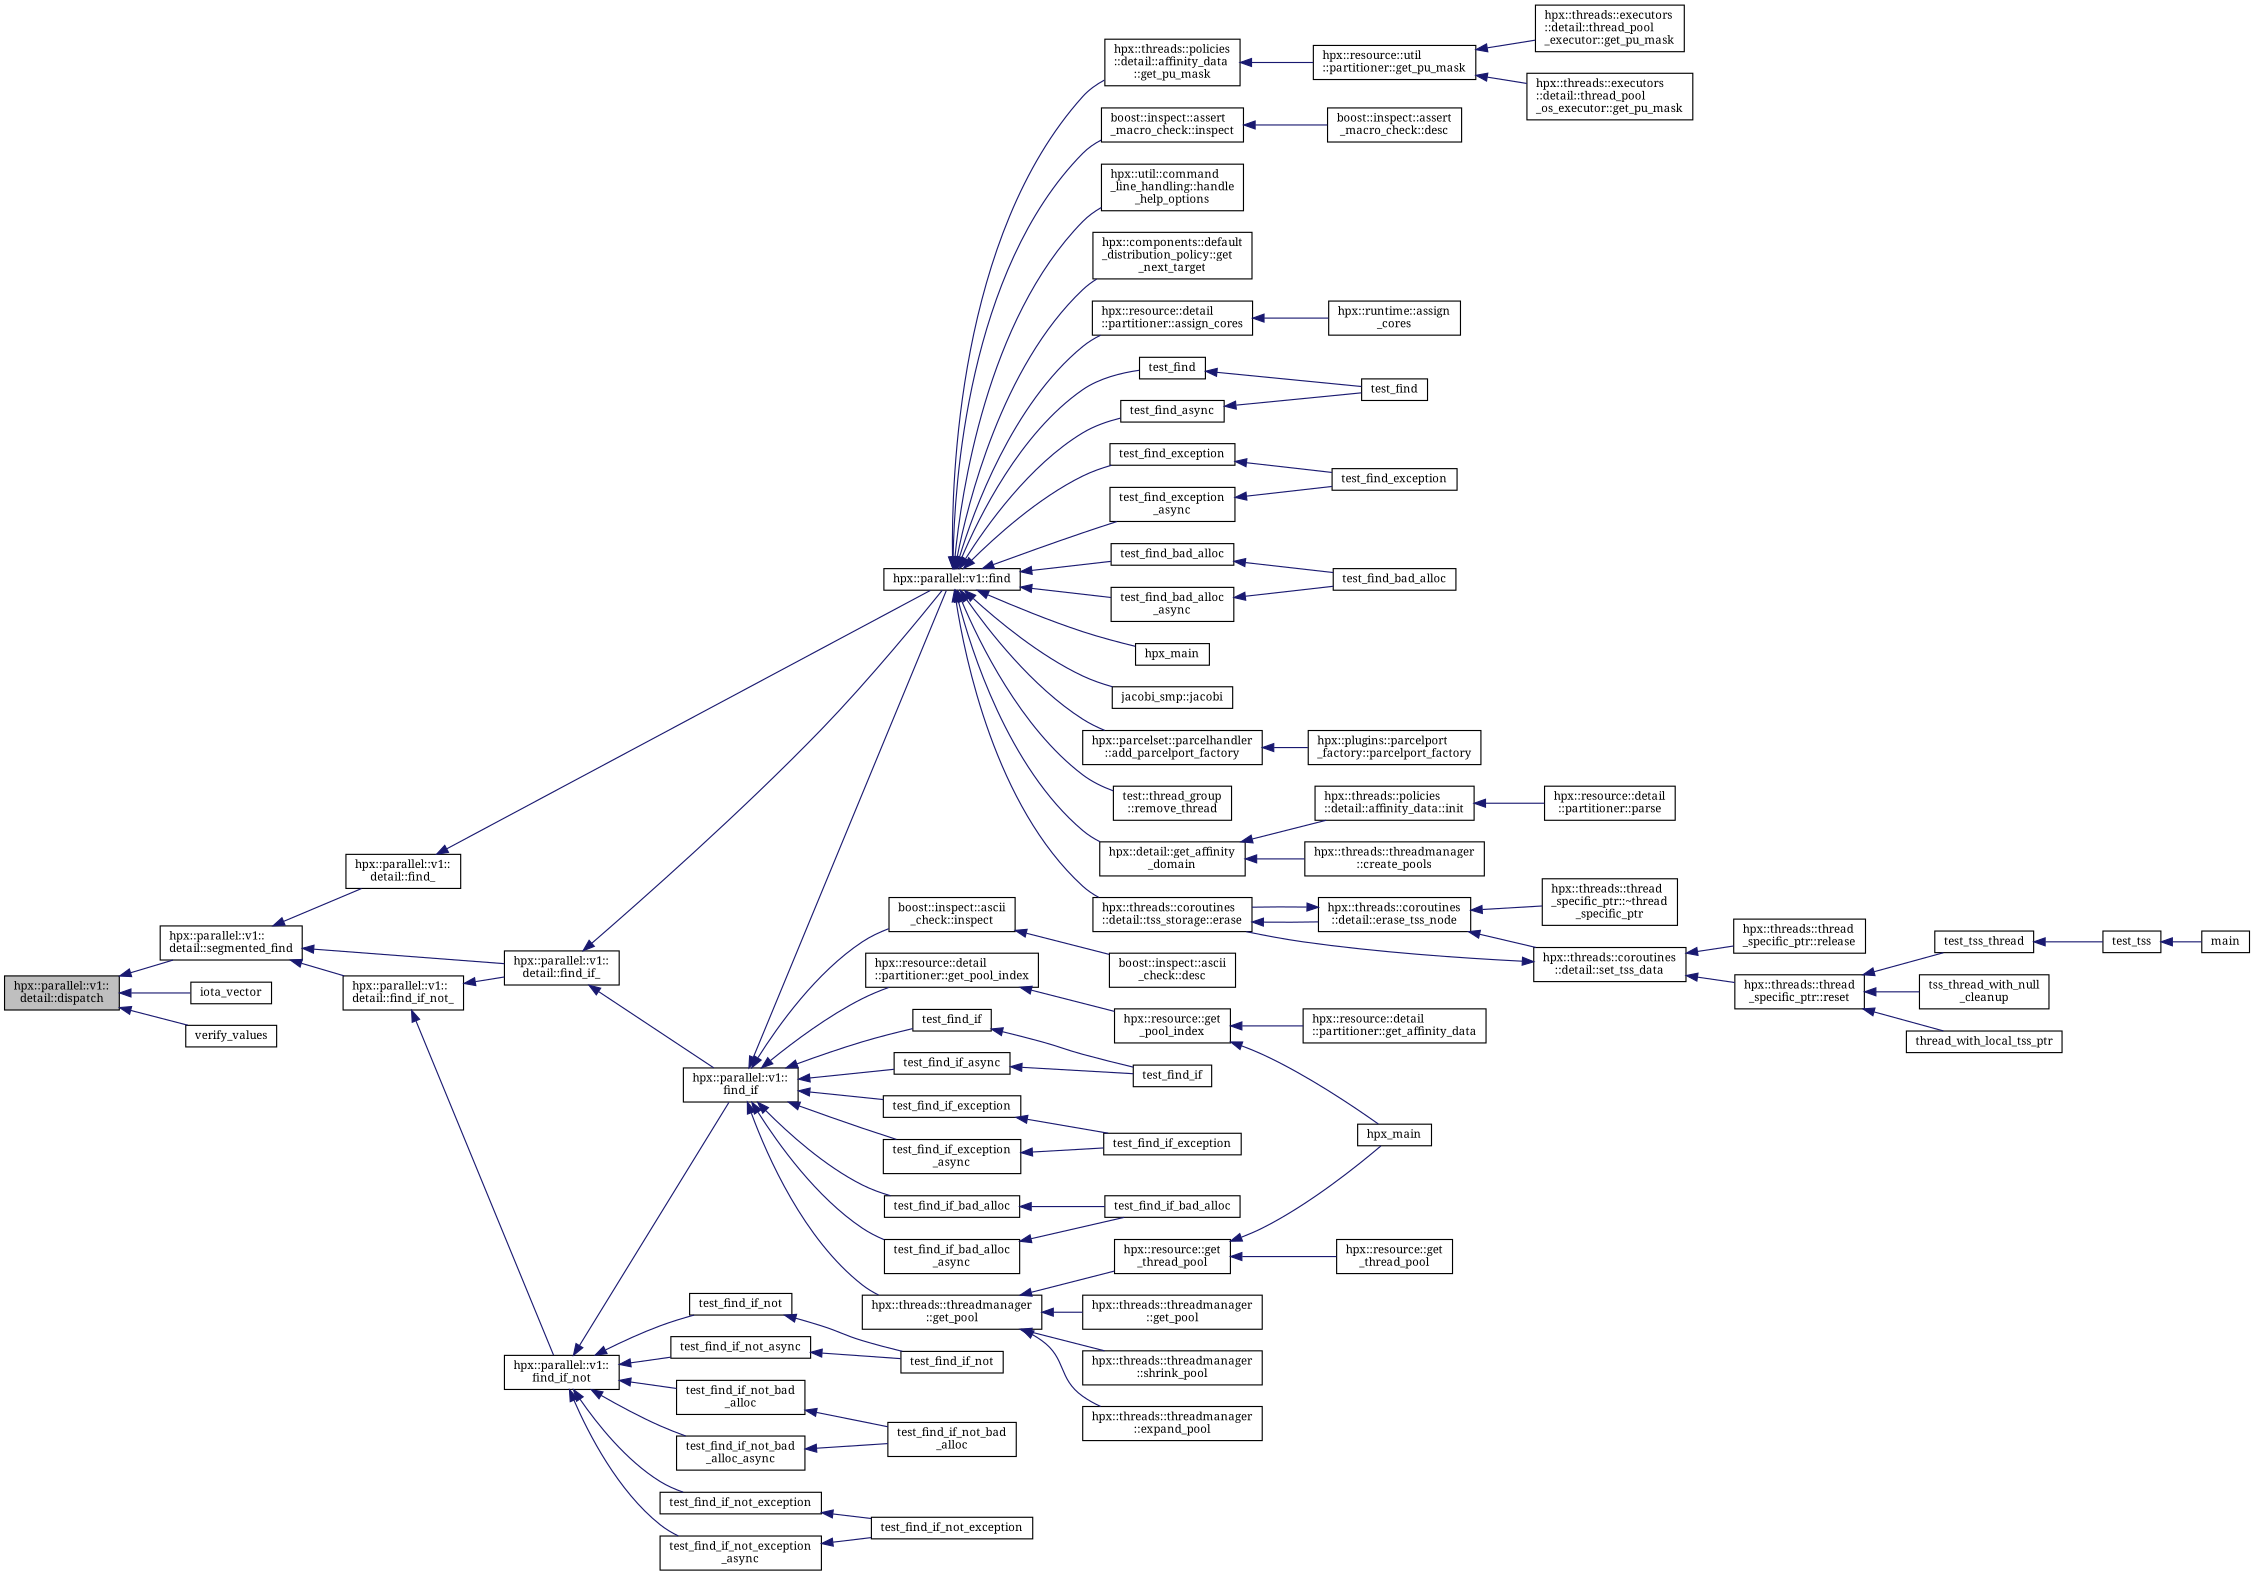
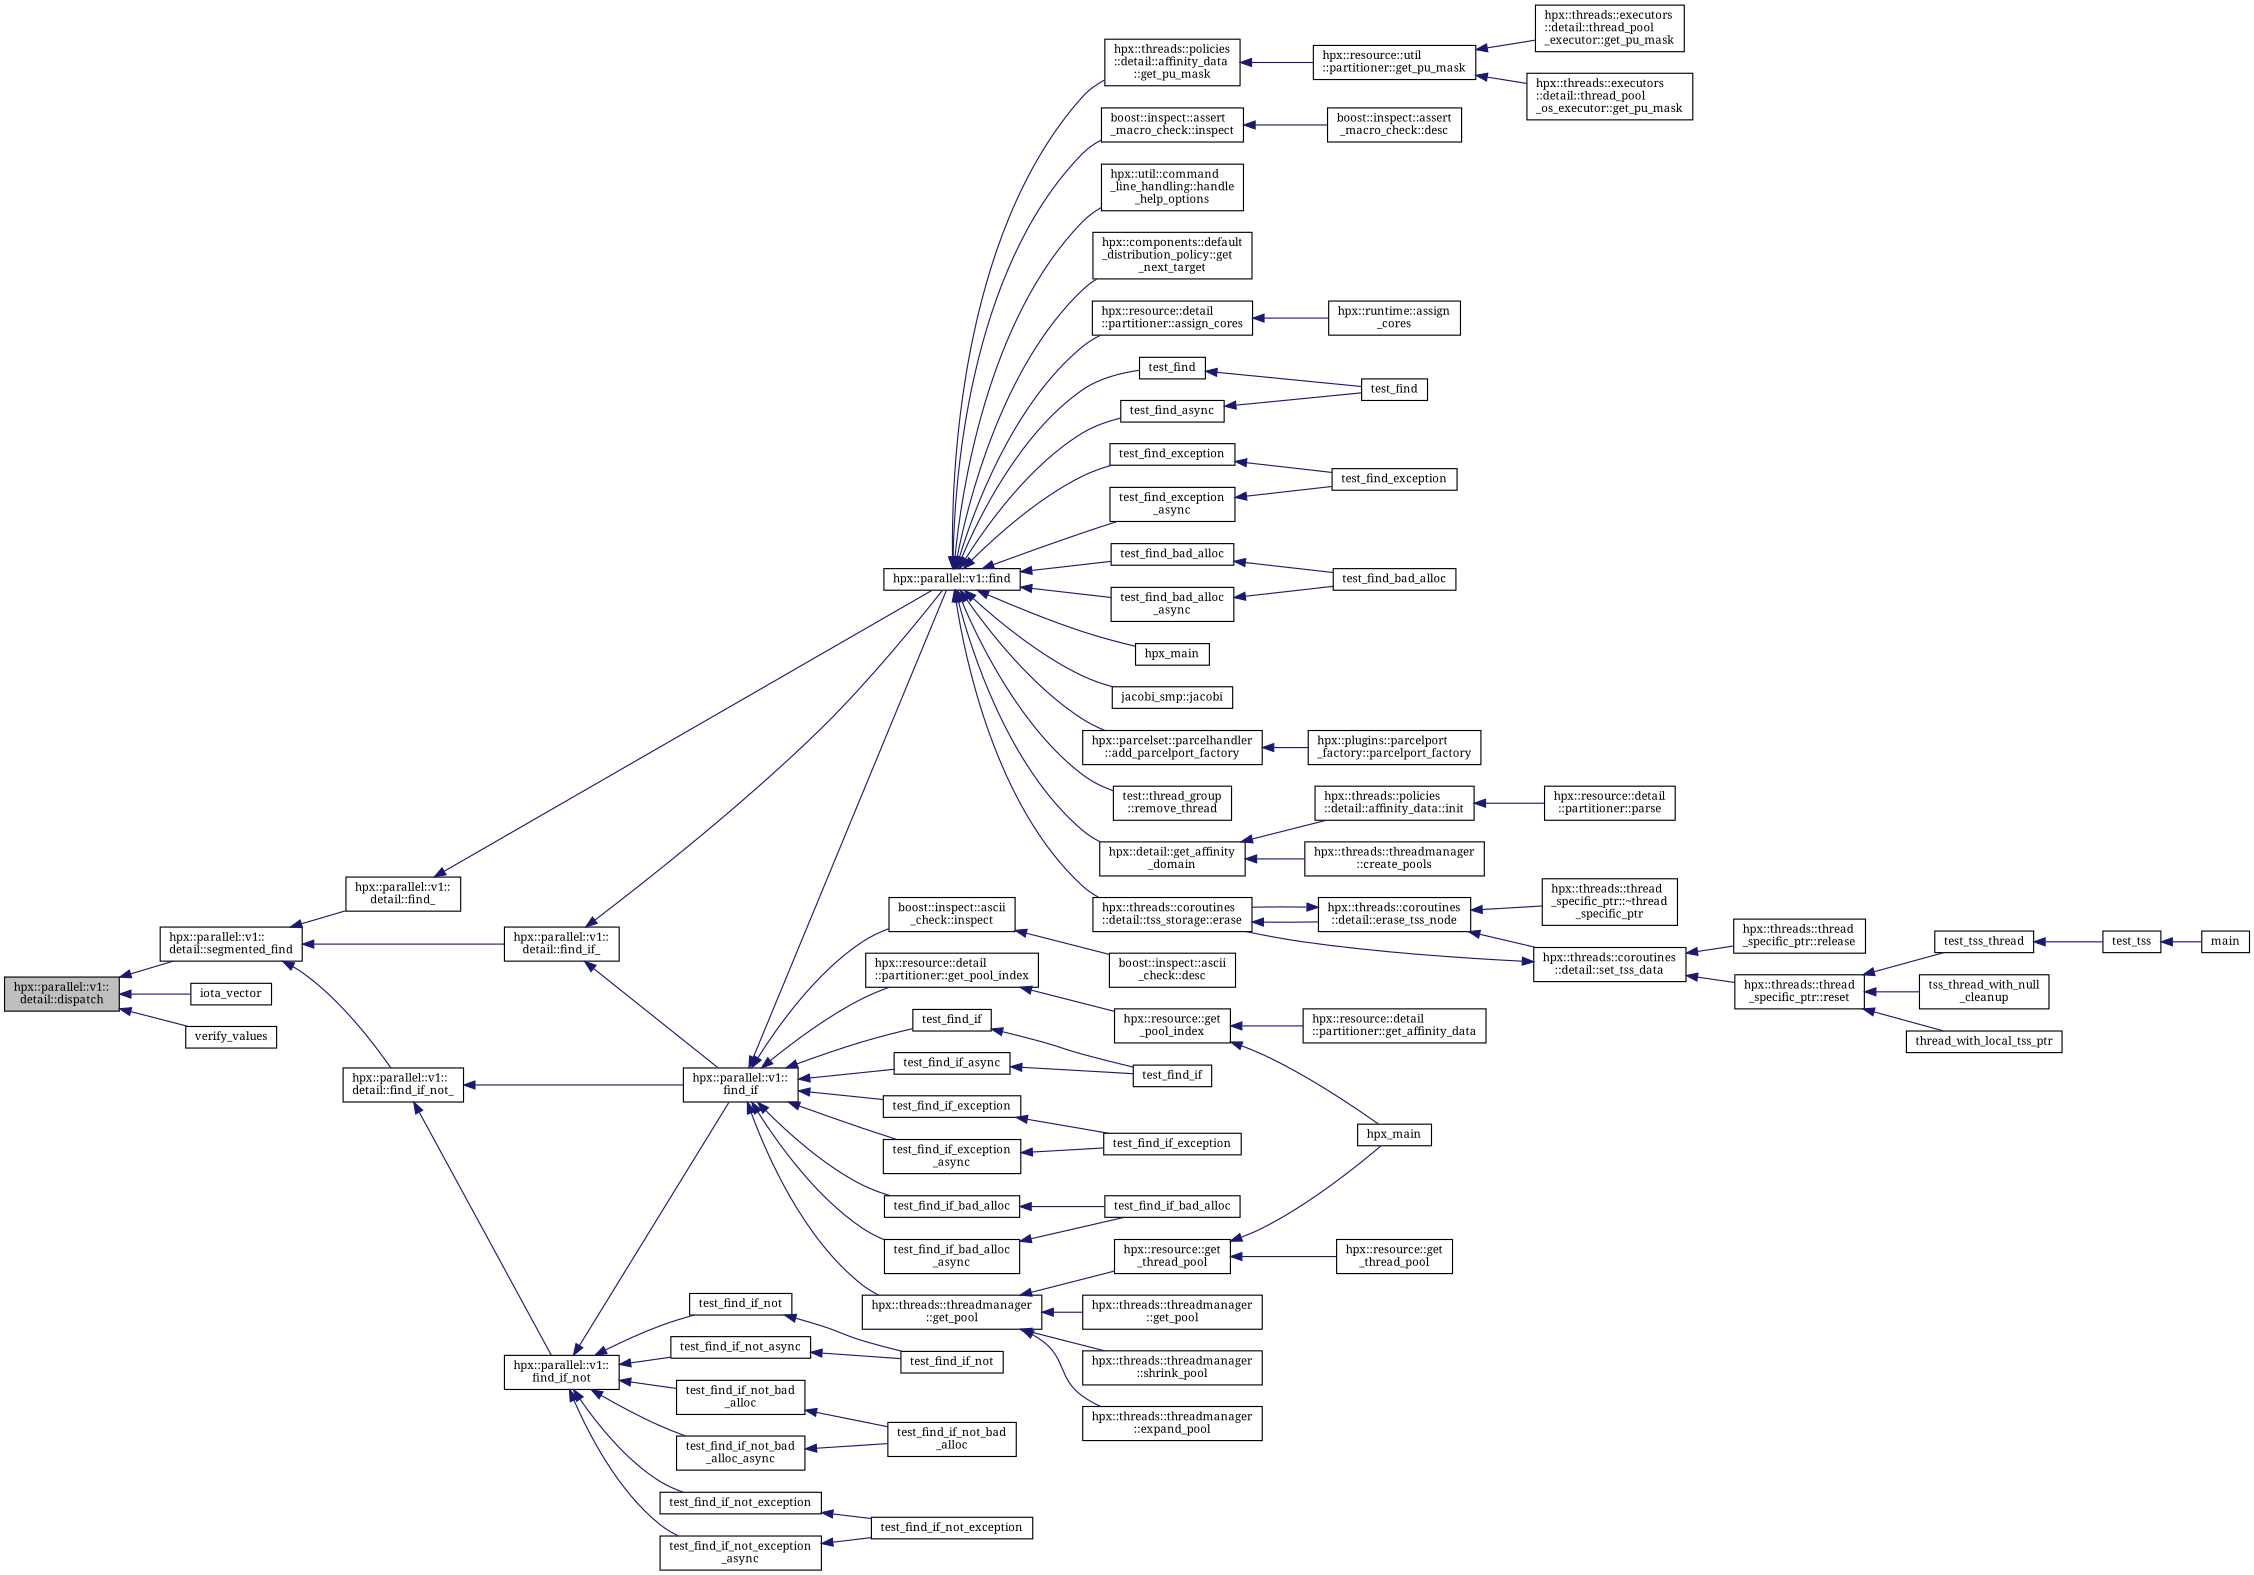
(490, 979) -> (579, 1085)
